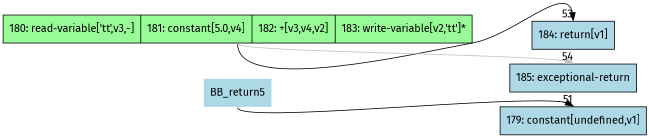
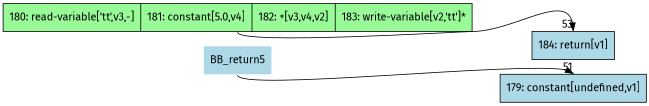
(573, 78) -> none
